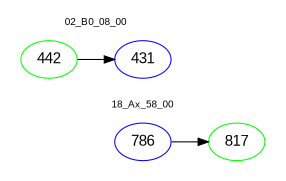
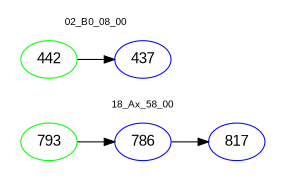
(143, 59) -> (143, 59)
none -> (49, 142)
(237, 142) -> (237, 142)
